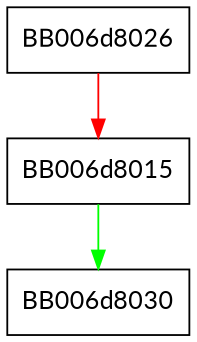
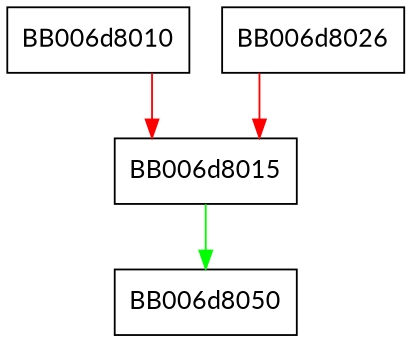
none -> (98, 40)
(98, 302) -> (206, 302)
